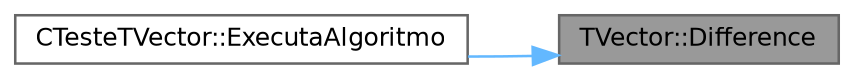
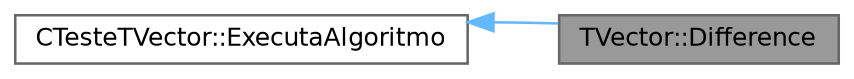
(500, 56) -> (526, 23)
